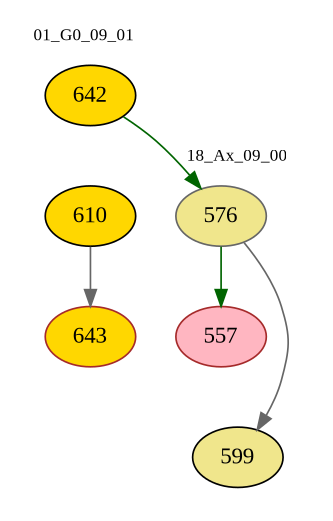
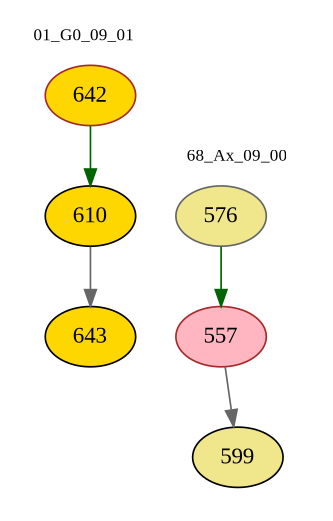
(90, 95) -> (90, 95)
(173, 157) -> (90, 148)
(238, 157) -> (238, 157)
(286, 325) -> (228, 388)
(90, 337) -> (90, 337)
